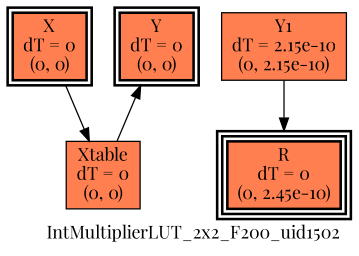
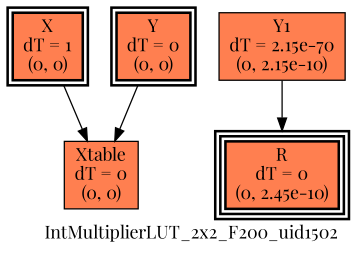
(50, 46) -> (48, 46)
(284, 46) -> (282, 46)
(126, 119) -> (129, 107)
